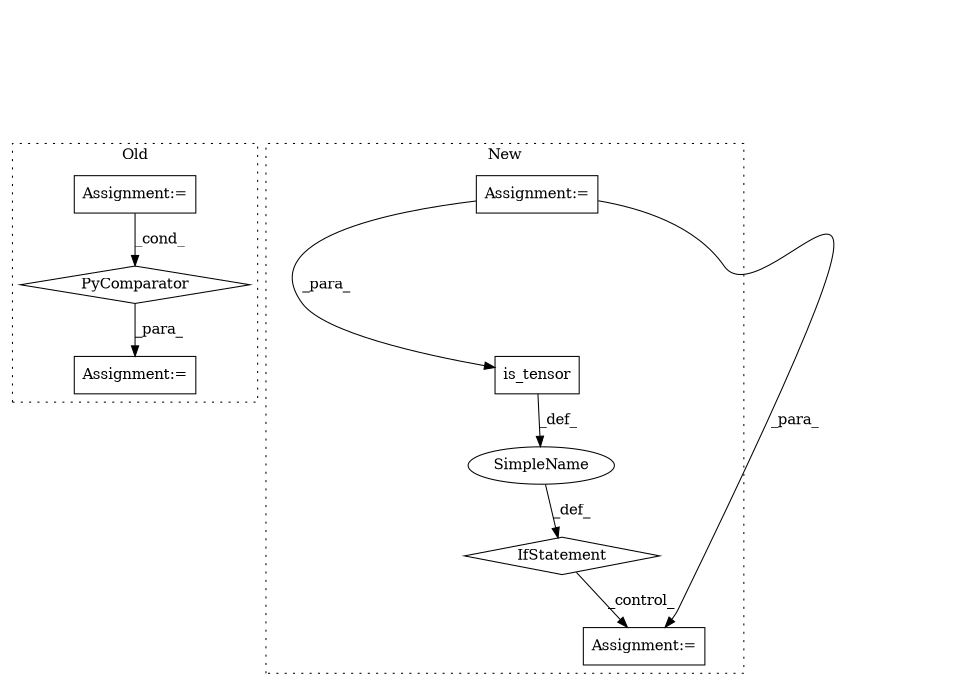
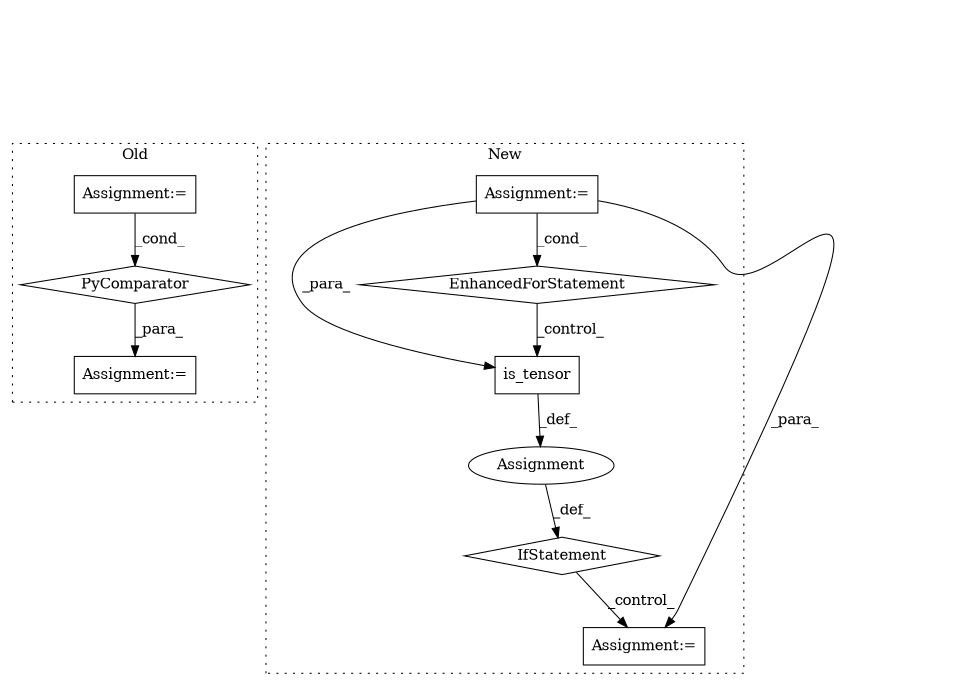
none -> (537, 285)
(541, 466) -> (541, 466)
